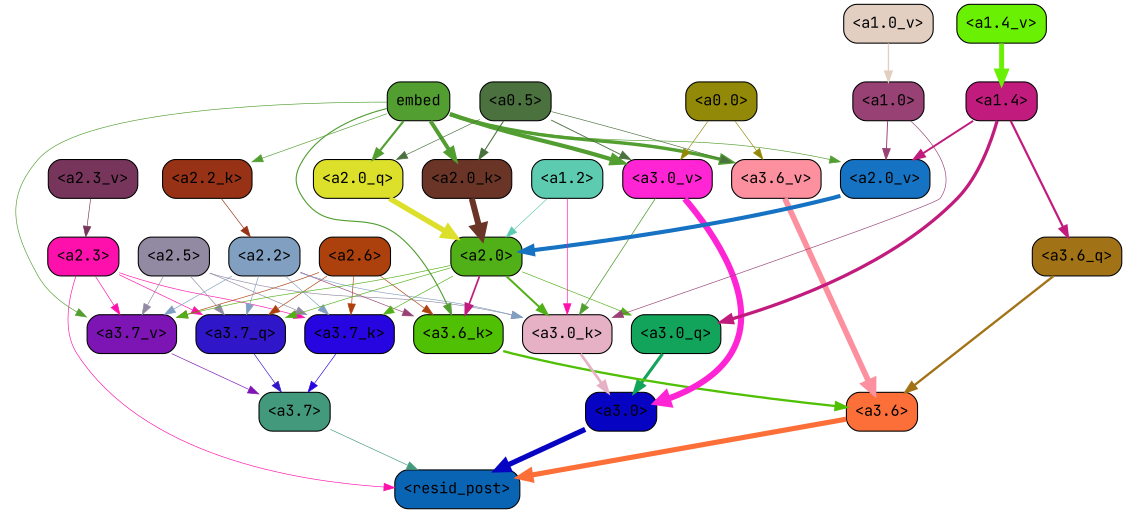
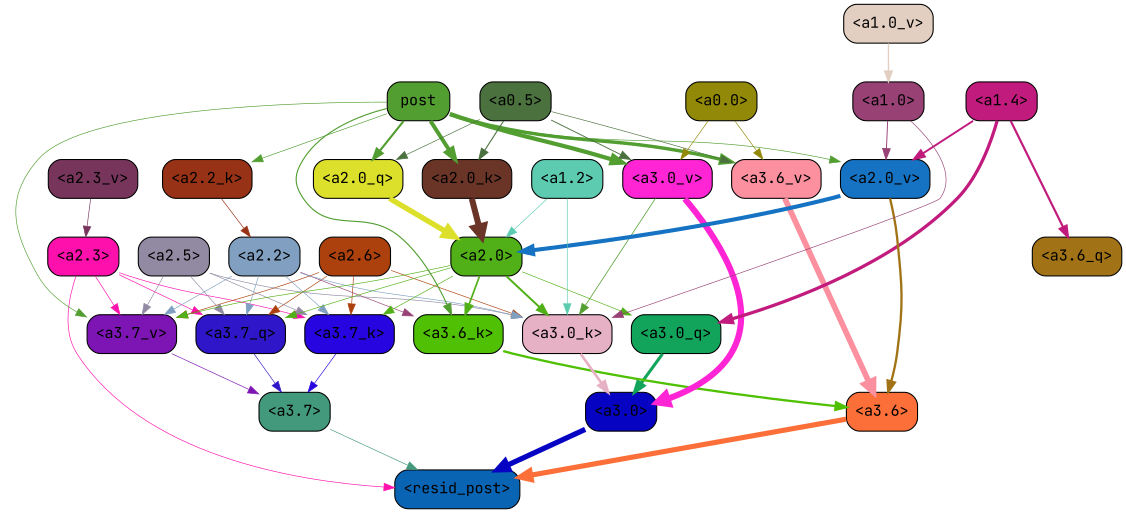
(1002, 24) -> none
(419, 101) -> (419, 101)
(567, 254) -> (567, 254)
(474, 290) -> (474, 290)
(402, 292) -> (451, 292)
(984, 331) -> (901, 290)
